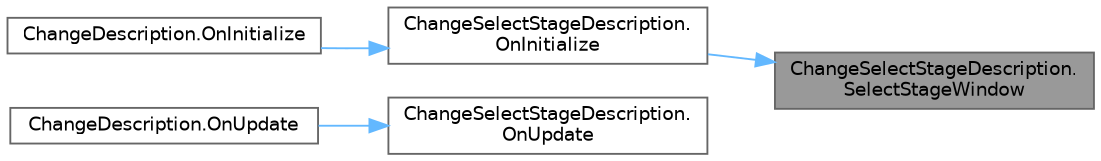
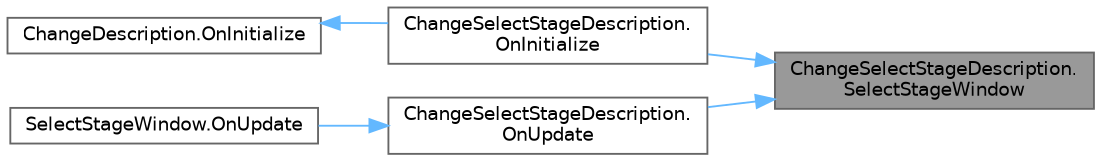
(345, 48) -> (364, 23)
none -> (732, 104)
(164, 126) -> (164, 126)
